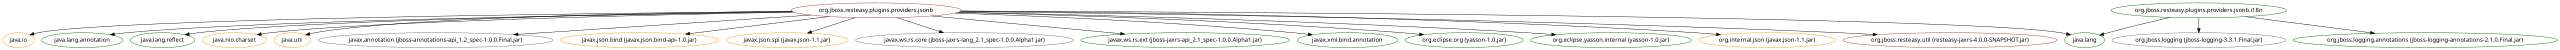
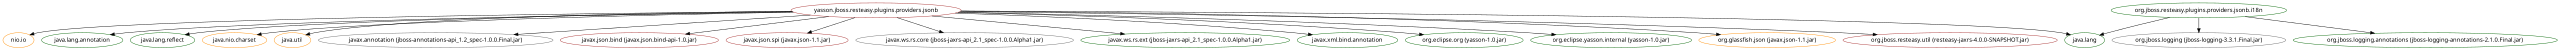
(876, 10) -> (876, 10)
(19, 40) -> (19, 40)
(639, 40) -> (639, 40)
(787, 40) -> (787, 40)
(965, 40) -> (965, 40)
(1767, 40) -> (1767, 40)
